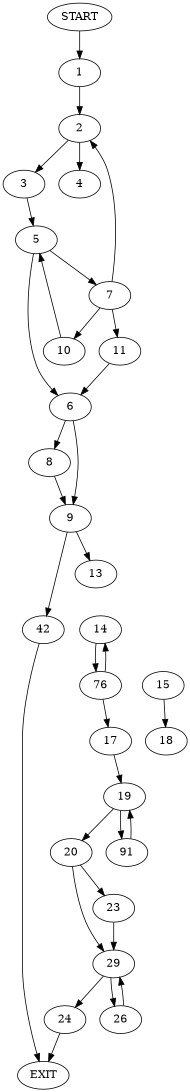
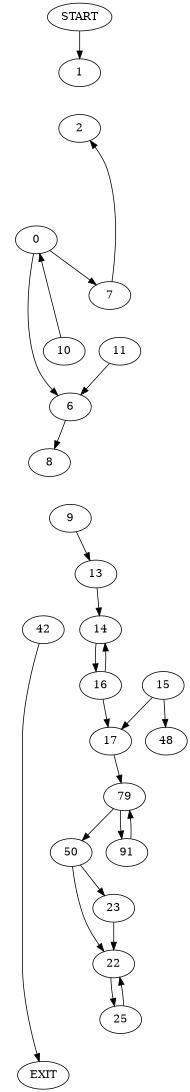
(80, 97) -> none
(24, 184) -> none
(80, 184) -> none
(36, 240) -> (36, 240)
(114, 319) -> none
(90, 320) -> none
(78, 459) -> none
(58, 487) -> none
(58, 570) -> none
none -> (98, 598)
(101, 685) -> (101, 685)
none -> (140, 710)
(166, 741) -> (166, 741)
(125, 797) -> (125, 797)
(71, 853) -> (71, 853)
(114, 964) -> (114, 964)
(65, 1020) -> none
(121, 1020) -> (121, 1020)
